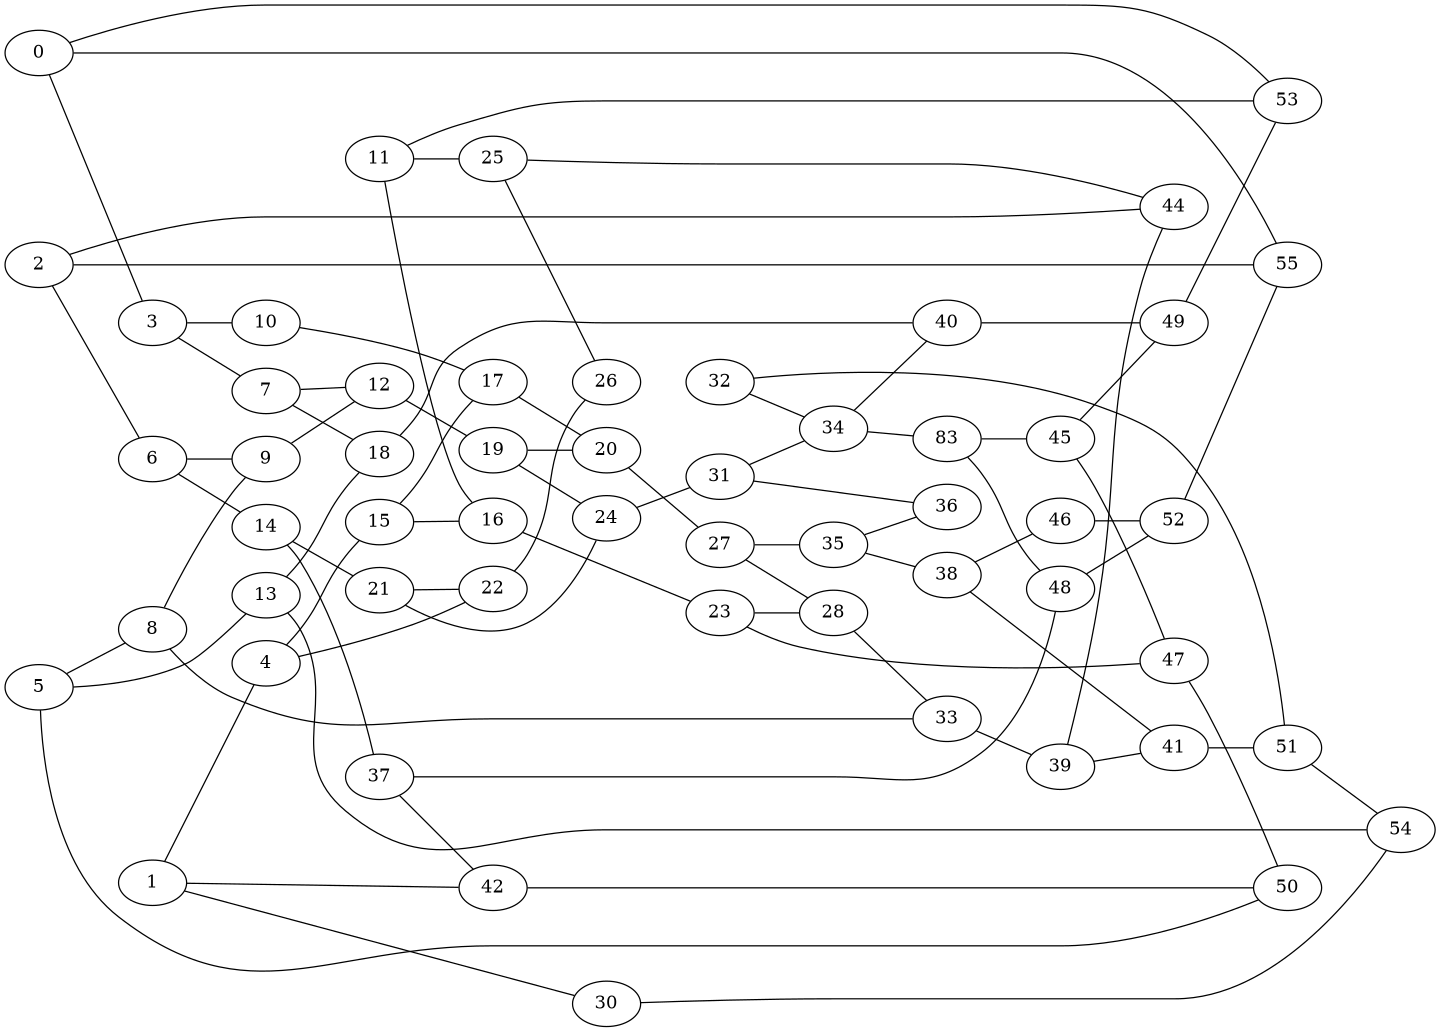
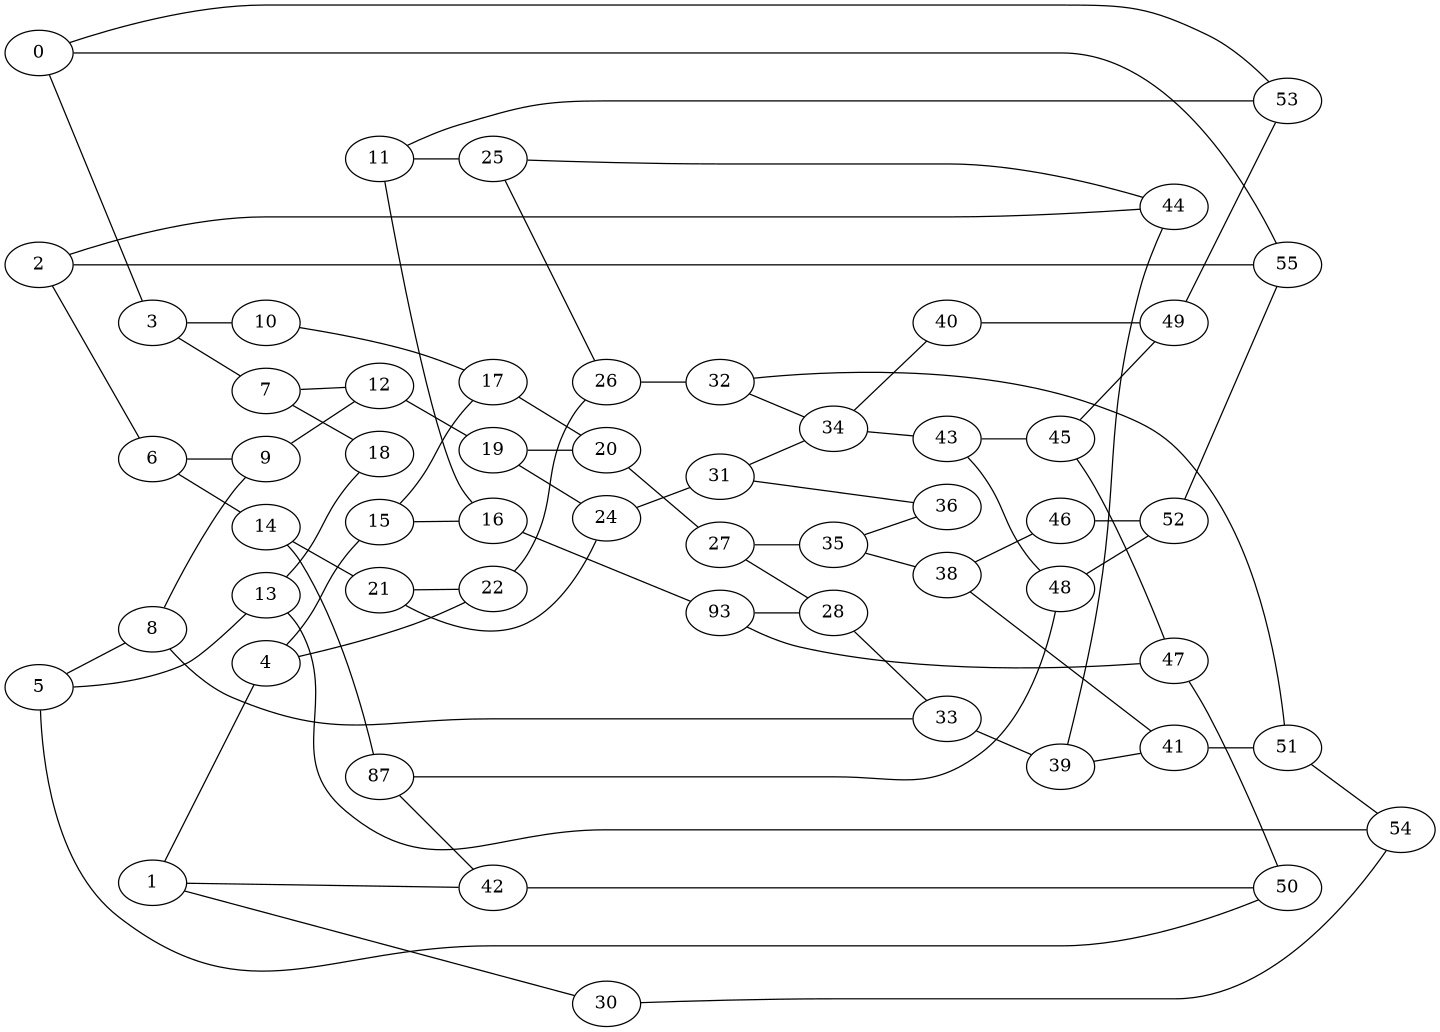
(629, 323) -> none
none -> (664, 382)
(947, 439) -> (947, 439)
(720, 613) -> (720, 613)
(380, 777) -> (380, 777)
